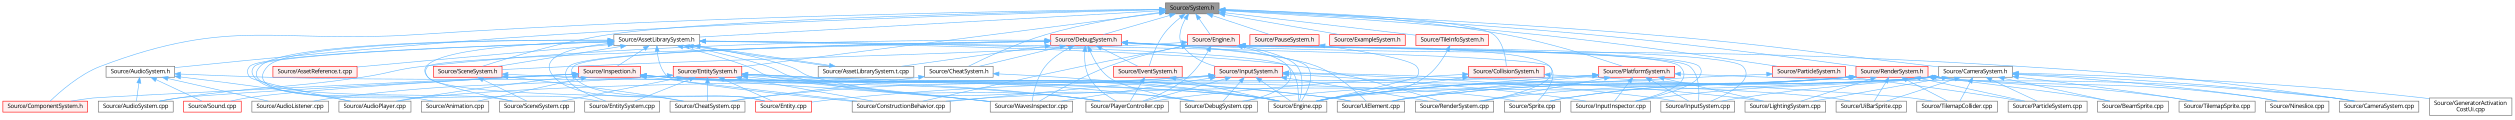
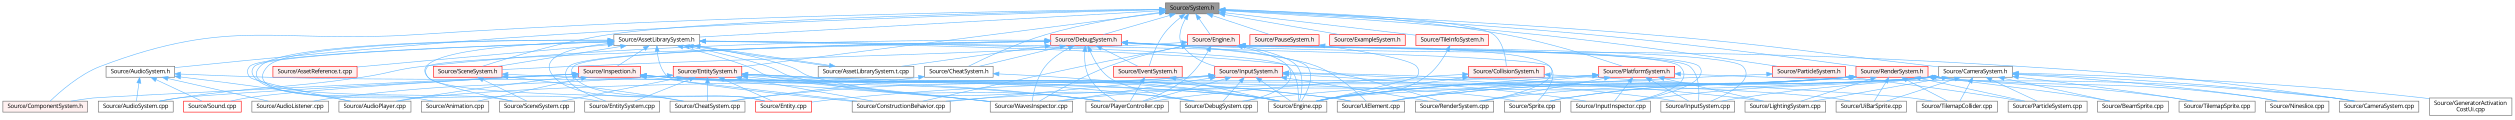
none -> (1454, 85)
(45, 107) -> (45, 107)
